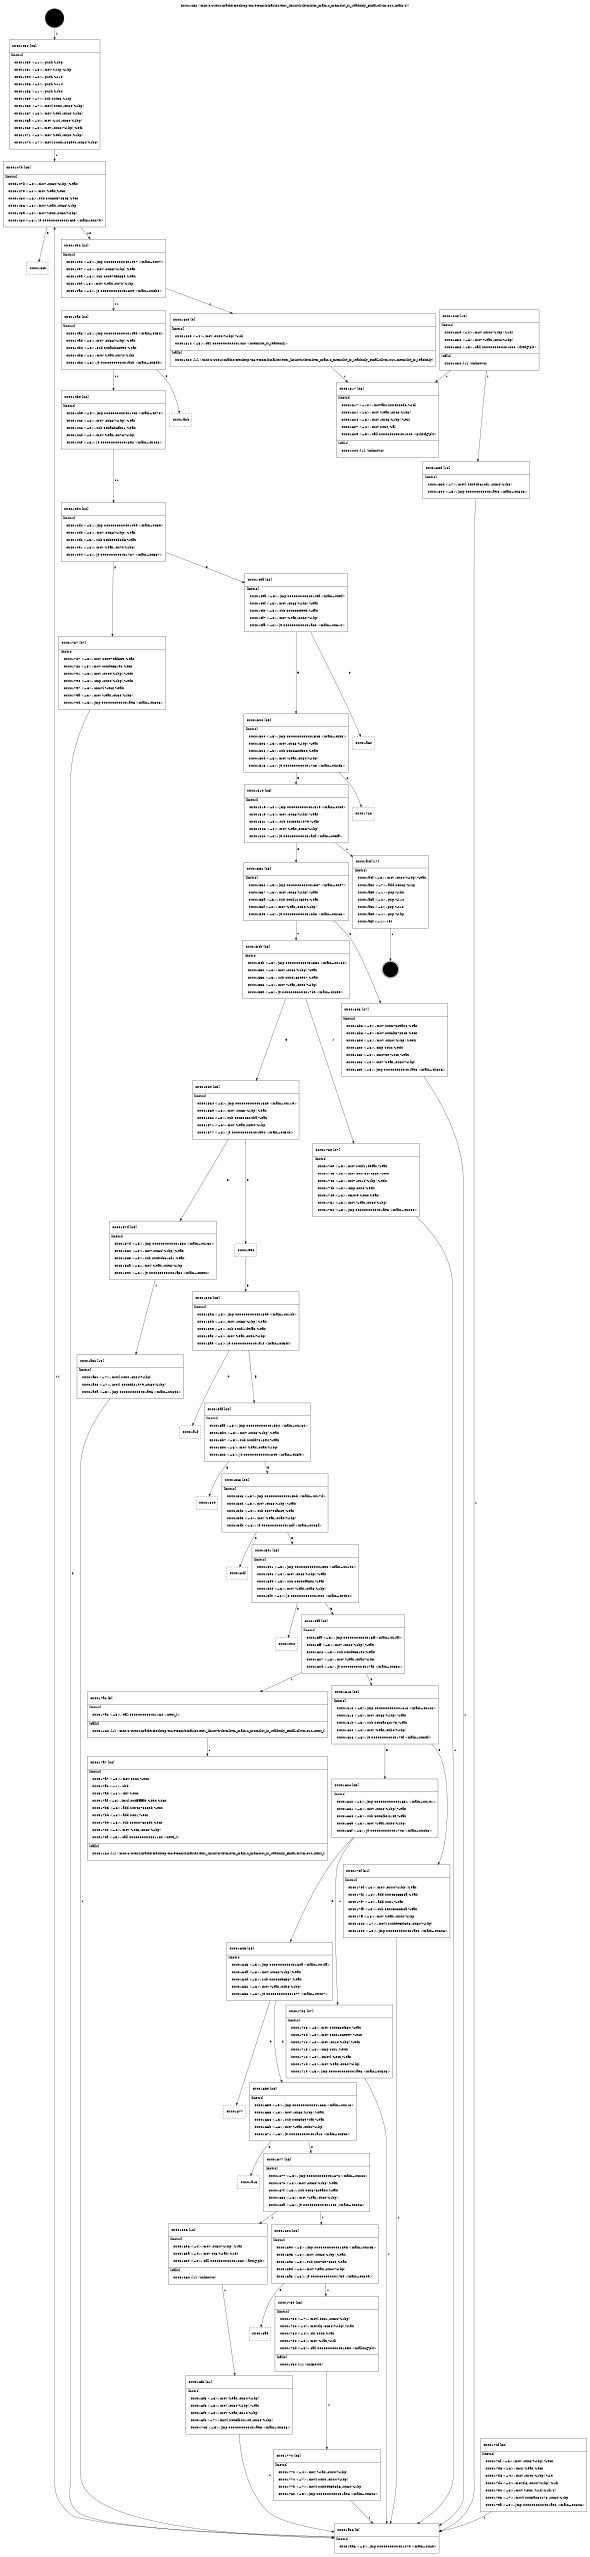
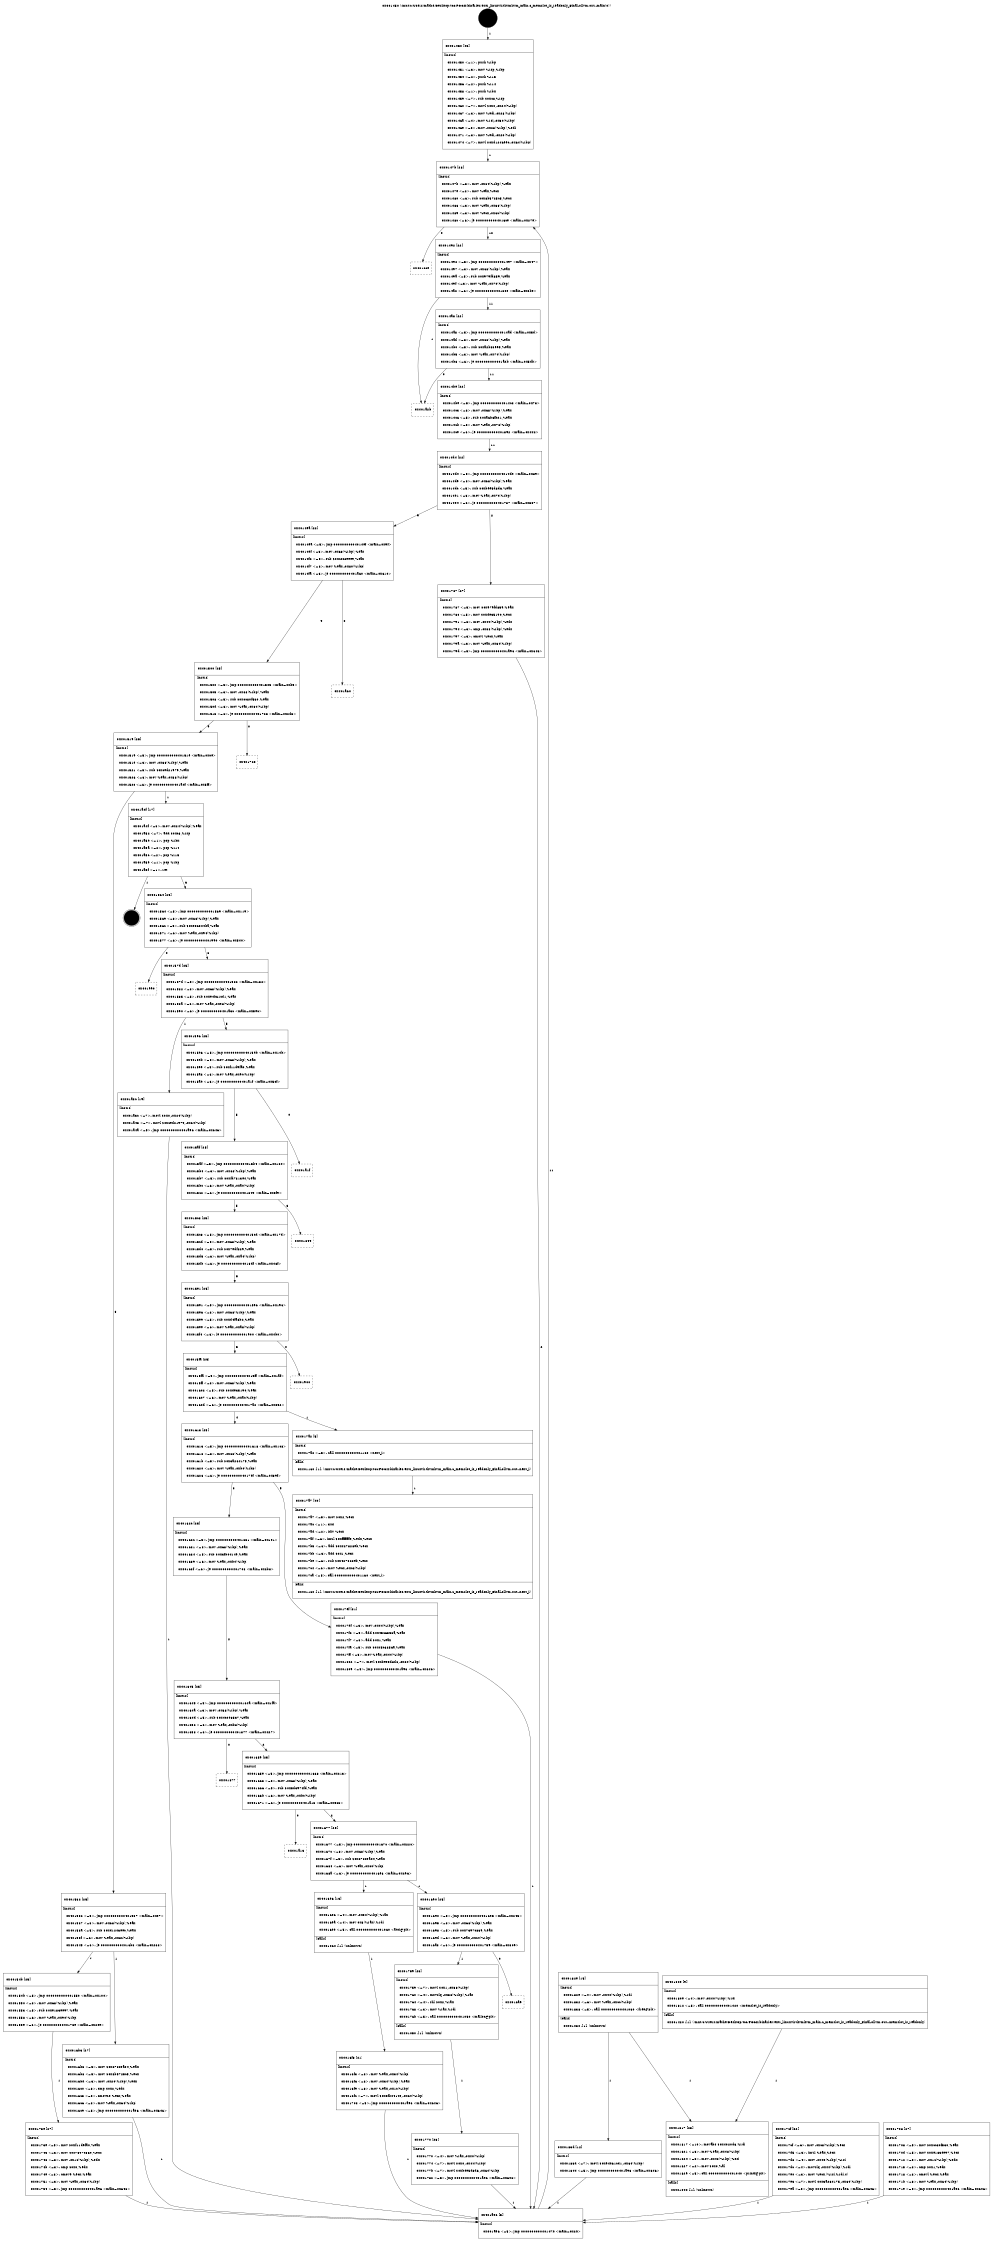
(198, 301) -> (419, 347)
(350, 934) -> (116, 1959)
(271, 1039) -> (183, 881)
(246, 1273) -> (224, 1023)
(237, 1574) -> none
(335, 1918) -> none
